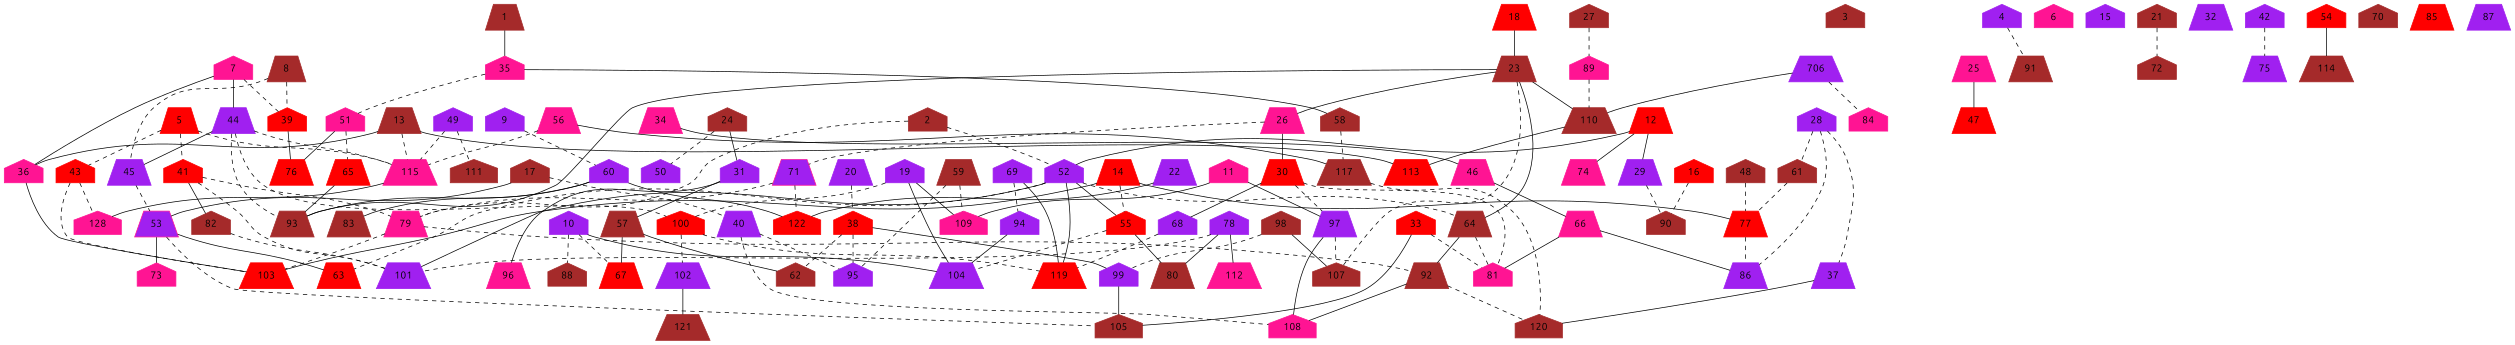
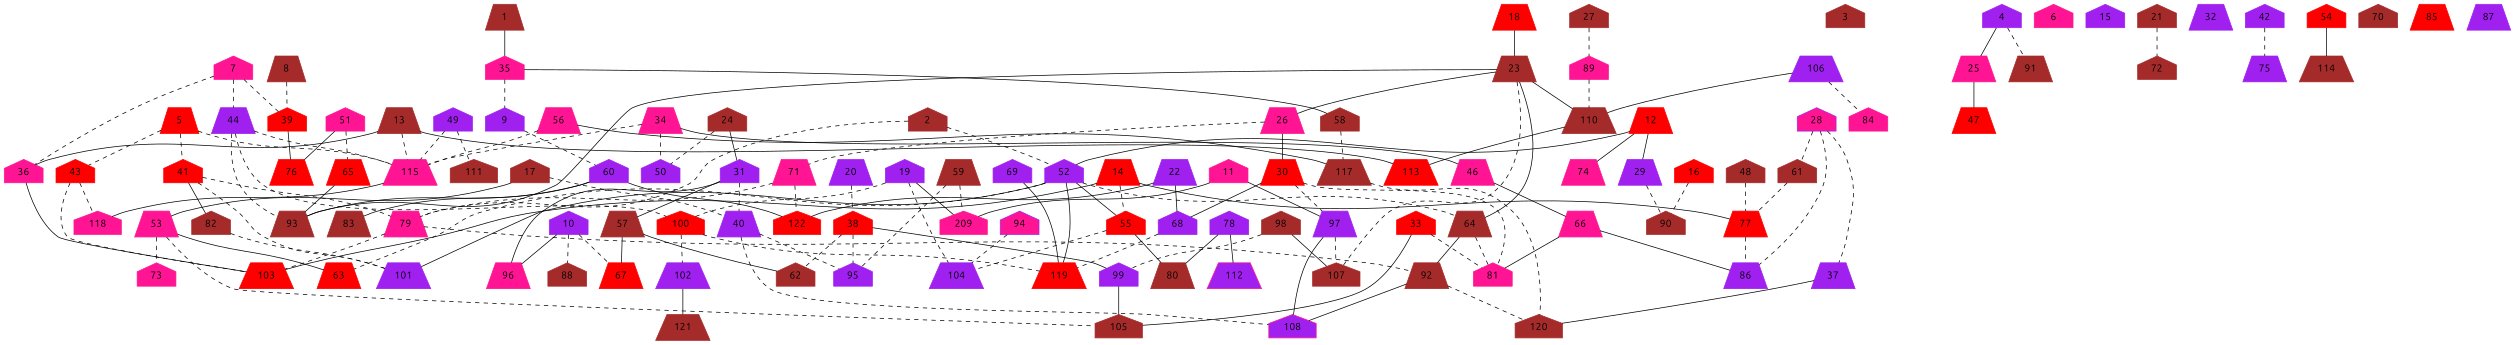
none -> (1989, 42)
(1816, 69) -> (1816, 69)
(421, 91) -> (505, 94)
(233, 94) -> (233, 94)
(121, 114) -> (121, 114)
(1817, 121) -> (1817, 121)
none -> (535, 143)
none -> (661, 147)
(129, 172) -> none
(794, 172) -> (794, 172)
(1016, 194) -> none
none -> (739, 197)
none -> (1177, 204)
(98, 224) -> (98, 224)
(157, 224) -> (157, 224)
(927, 224) -> (927, 224)
(964, 224) -> (964, 224)
(1020, 224) -> (1020, 224)
(157, 250) -> (157, 250)
(988, 250) -> (988, 250)
(674, 253) -> (539, 249)
(660, 258) -> none
(1234, 276) -> (1234, 276)
(1292, 327) -> (1292, 327)
